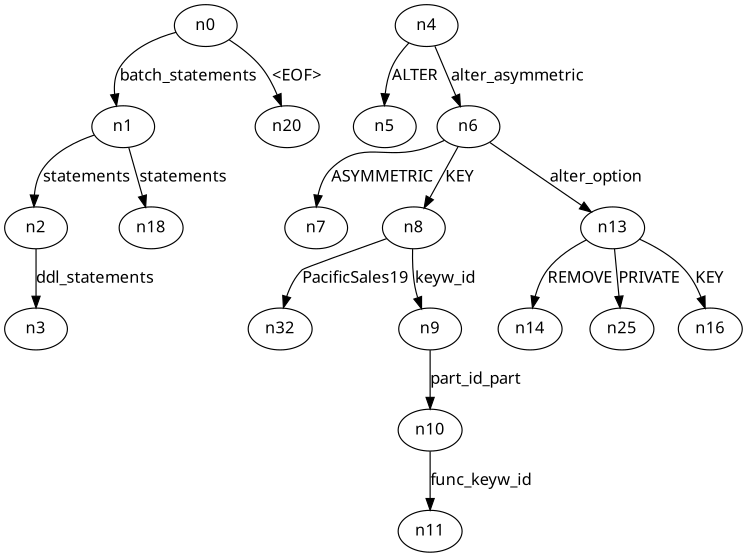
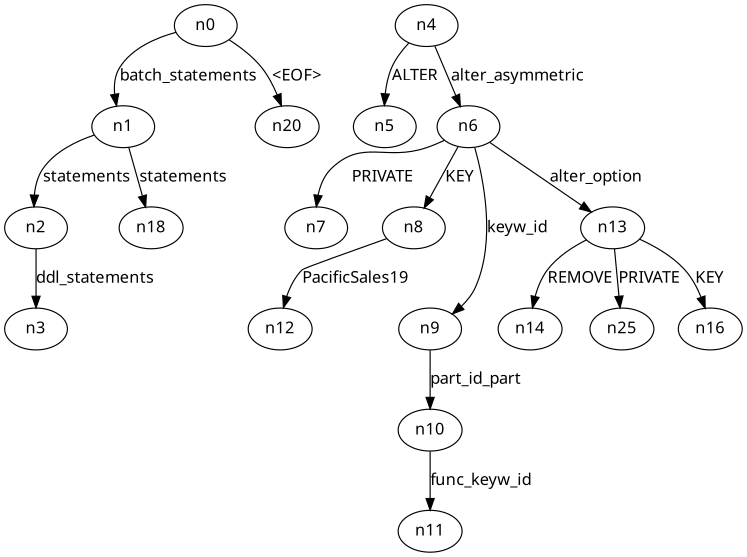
(382, 177) -> (382, 177)
(413, 273) -> (487, 229)
(280, 329) -> (280, 329)
